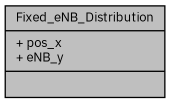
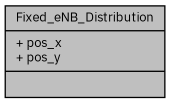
(40, 58) -> (39, 58)
